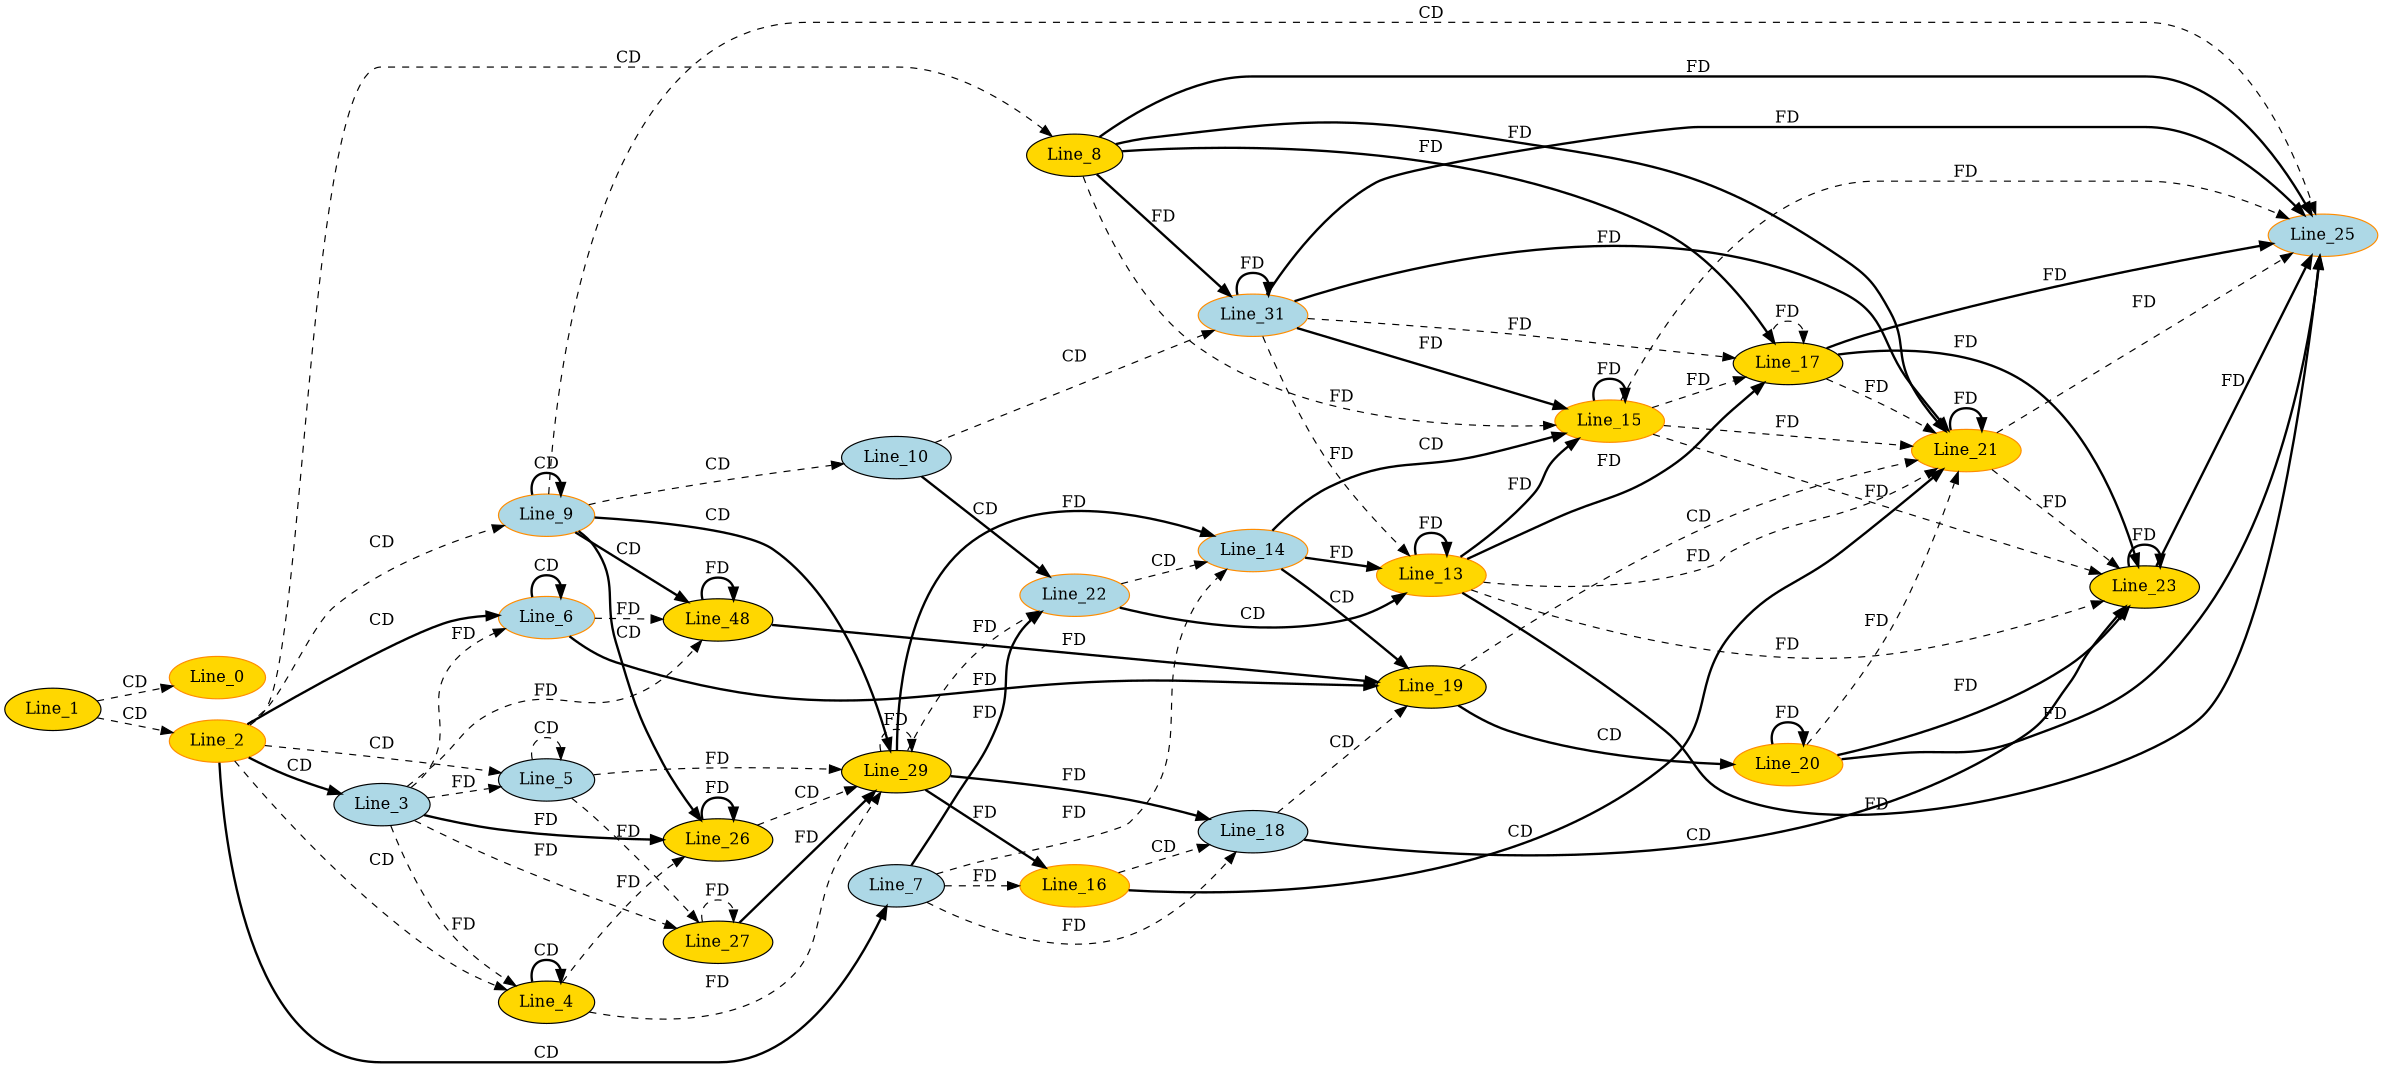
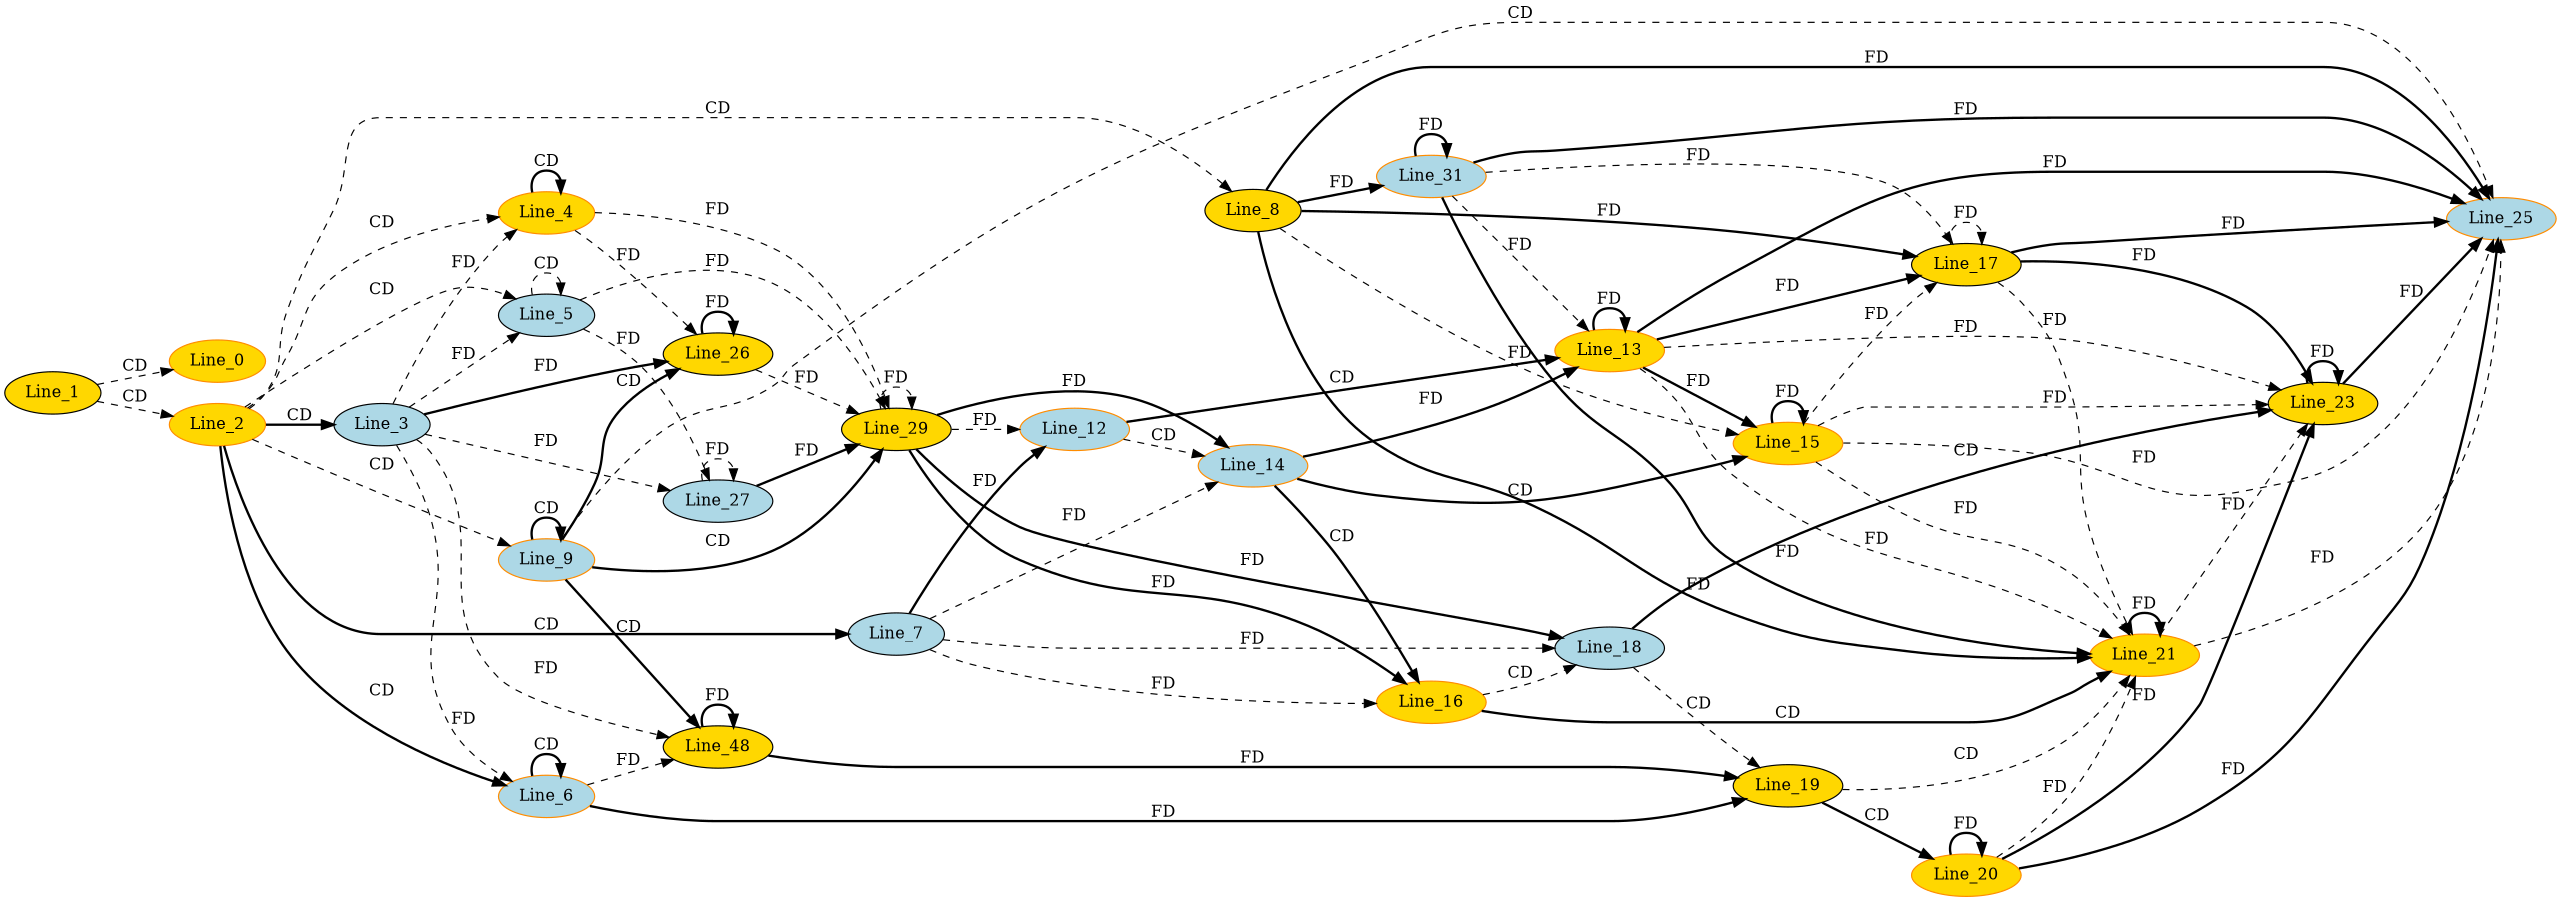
(1426, 367) -> none
(896, 458) -> none
(1075, 595) -> (1075, 429)
(1338, 611) -> (1350, 574)
(807, 793) -> (807, 378)
(718, 942) -> (718, 501)
(547, 1002) -> (547, 213)
